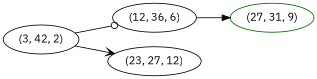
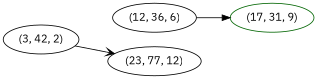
(272, 18) -> (272, 18)
(93, 30) -> none
(154, 61) -> (154, 61)
